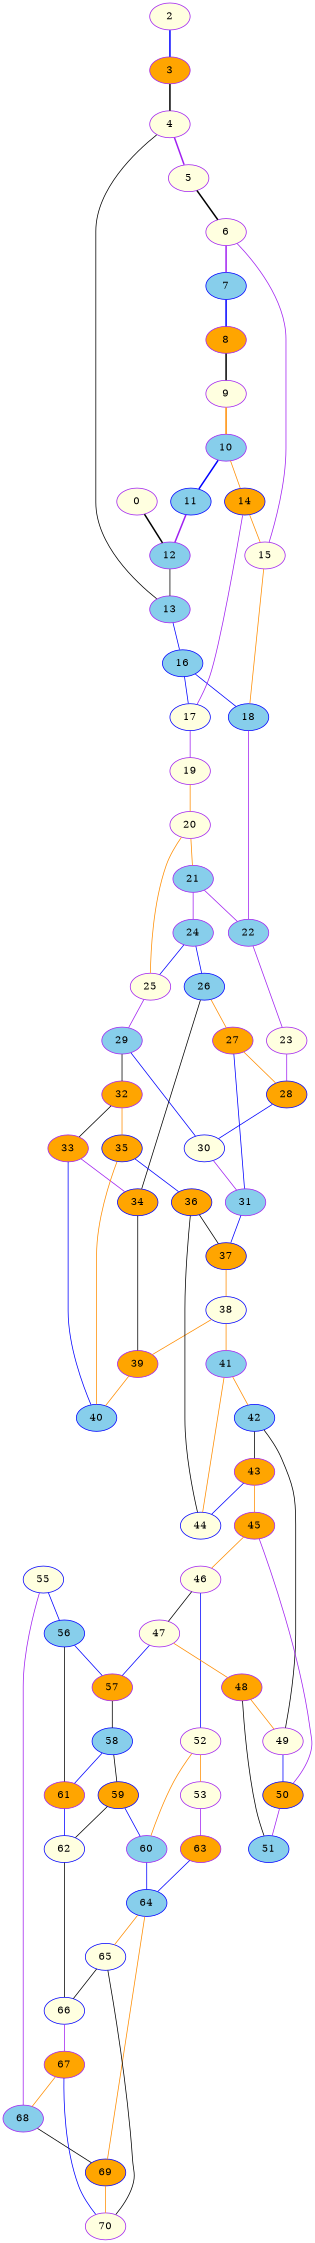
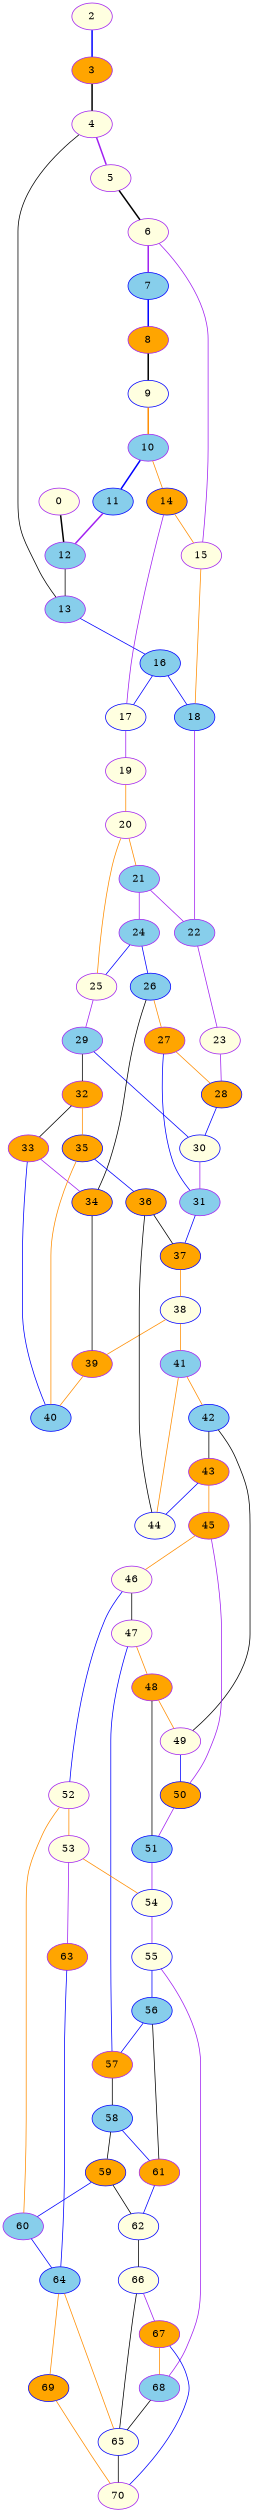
(226, 394) -> (148, 394)
none -> (152, 1903)
(63, 2145) -> (139, 2415)
